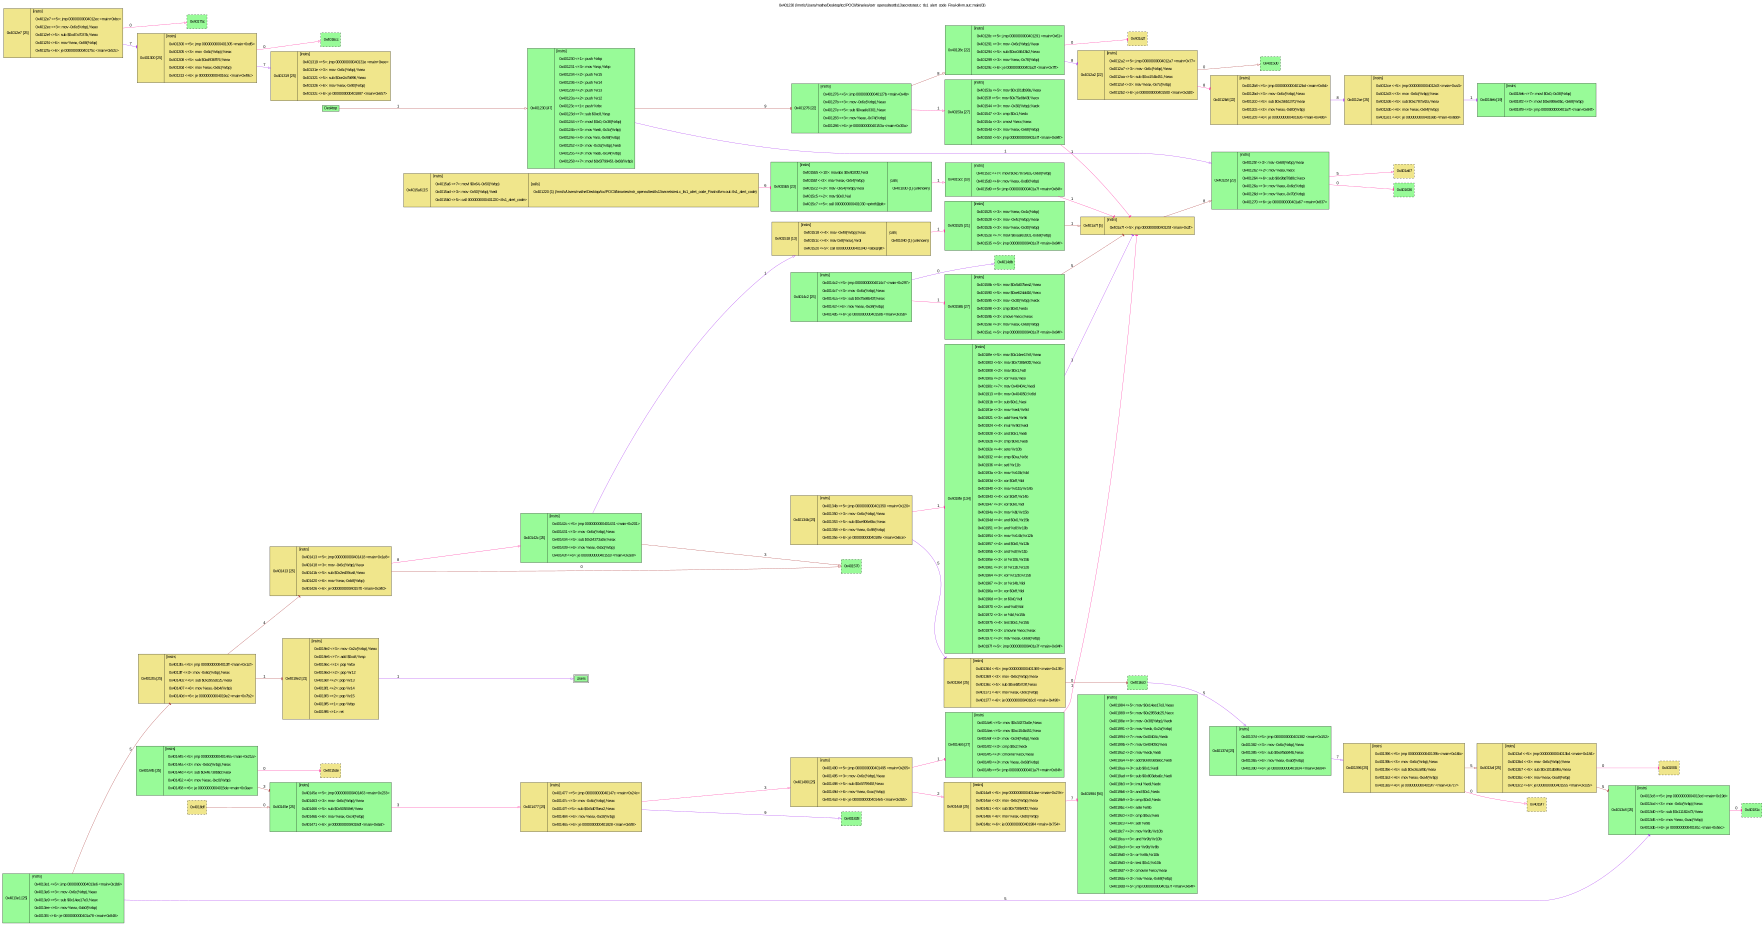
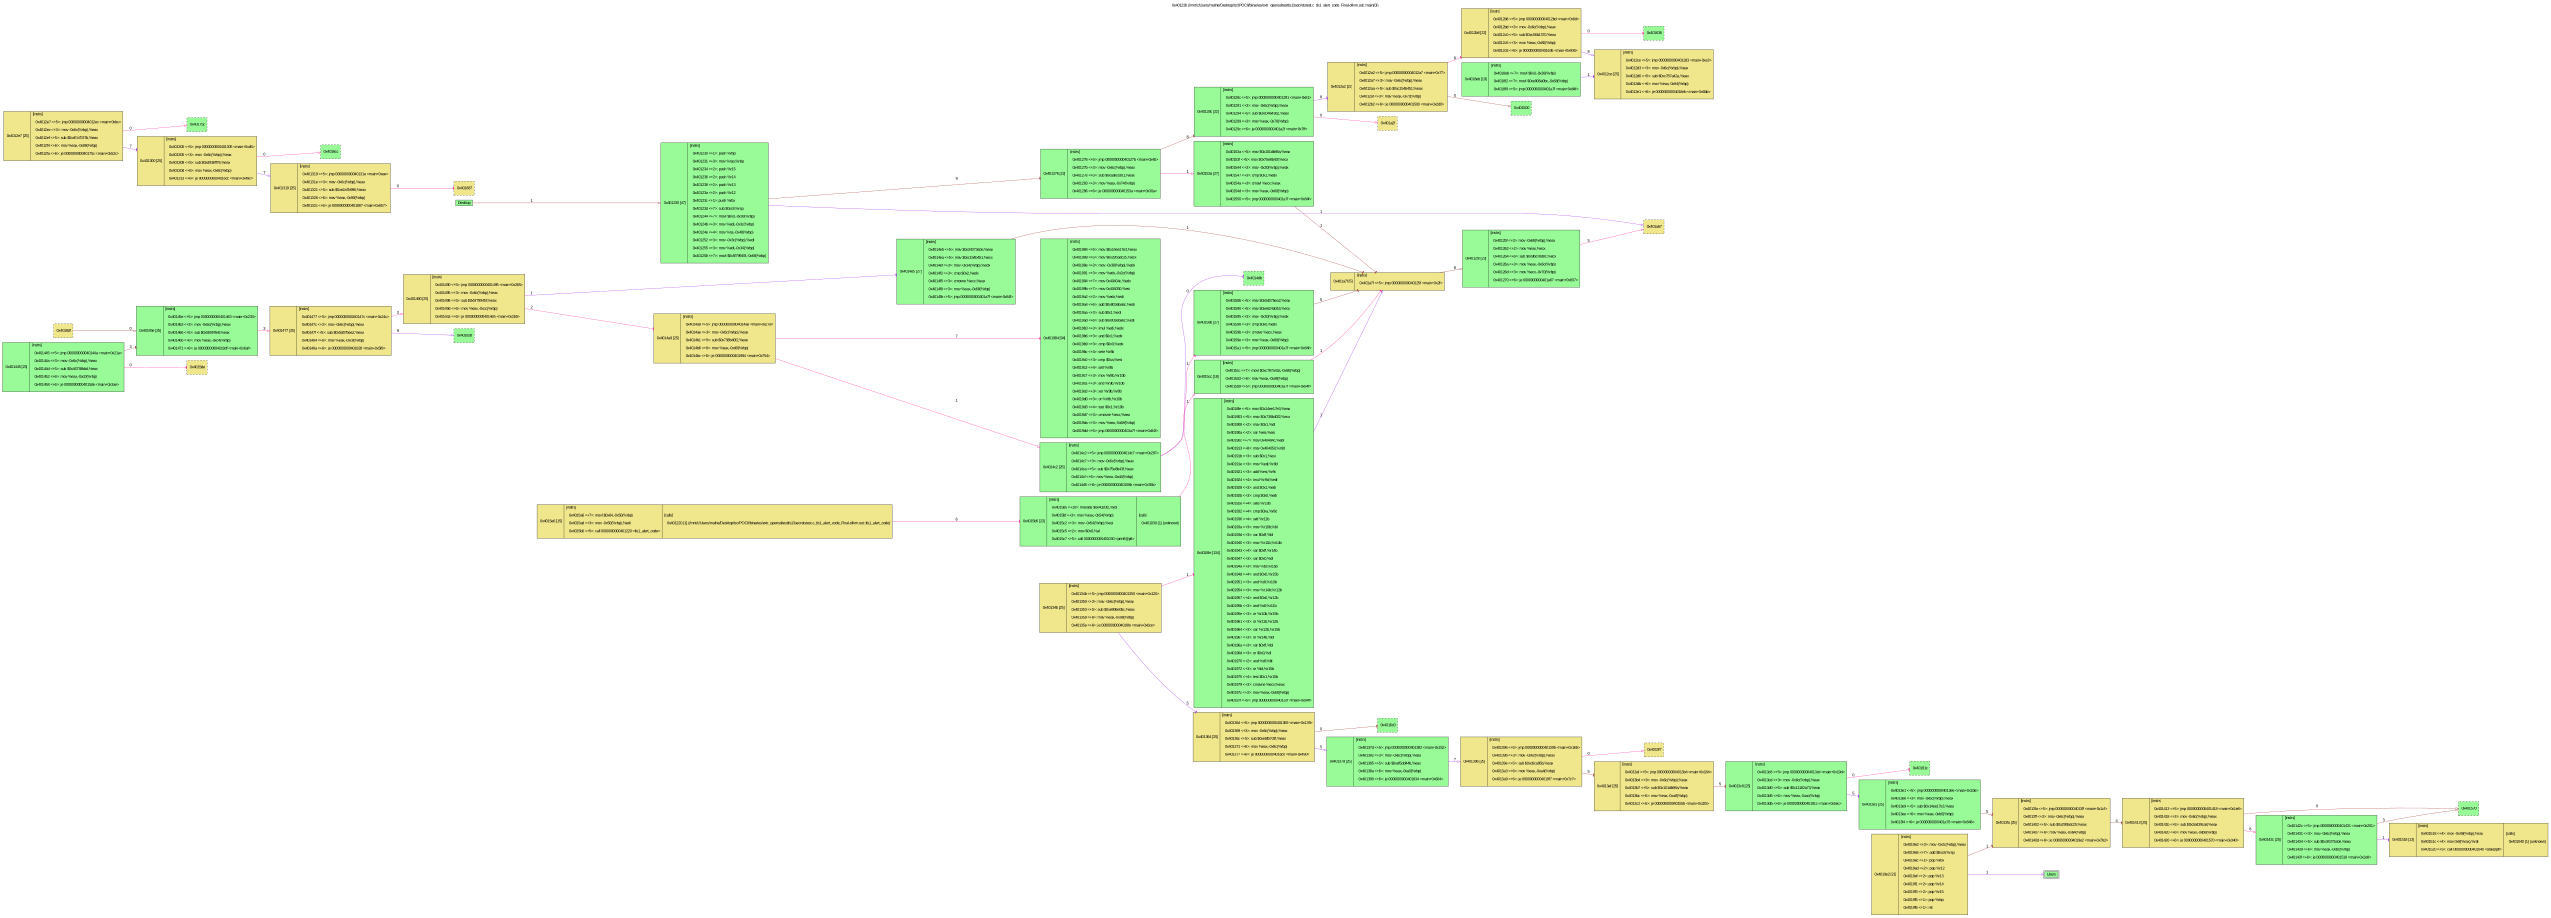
(1095, 42) -> (1344, 120)
(927, 80) -> (1177, 143)
(1337, 100) -> (1586, 53)
(1470, 100) -> (1587, 77)
(921, 153) -> (1205, 214)
(1097, 178) -> (1335, 239)
(1361, 187) -> (1612, 33)
none -> (464, 188)
(1005, 226) -> none
(952, 271) -> (1186, 349)
(1099, 306) -> (1348, 362)
(677, 372) -> (2382, 840)
none -> (906, 402)
(1111, 476) -> (1189, 231)
(268, 679) -> (1980, 851)
(1200, 694) -> (1319, 749)
(928, 764) -> (710, 285)
(1470, 768) -> (1587, 774)
(1669, 768) -> none
(927, 794) -> (589, 319)
(897, 901) -> (1852, 795)
